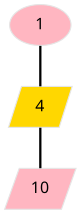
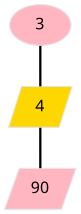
(40, 25) -> (40, 25)
(40, 189) -> (40, 189)
